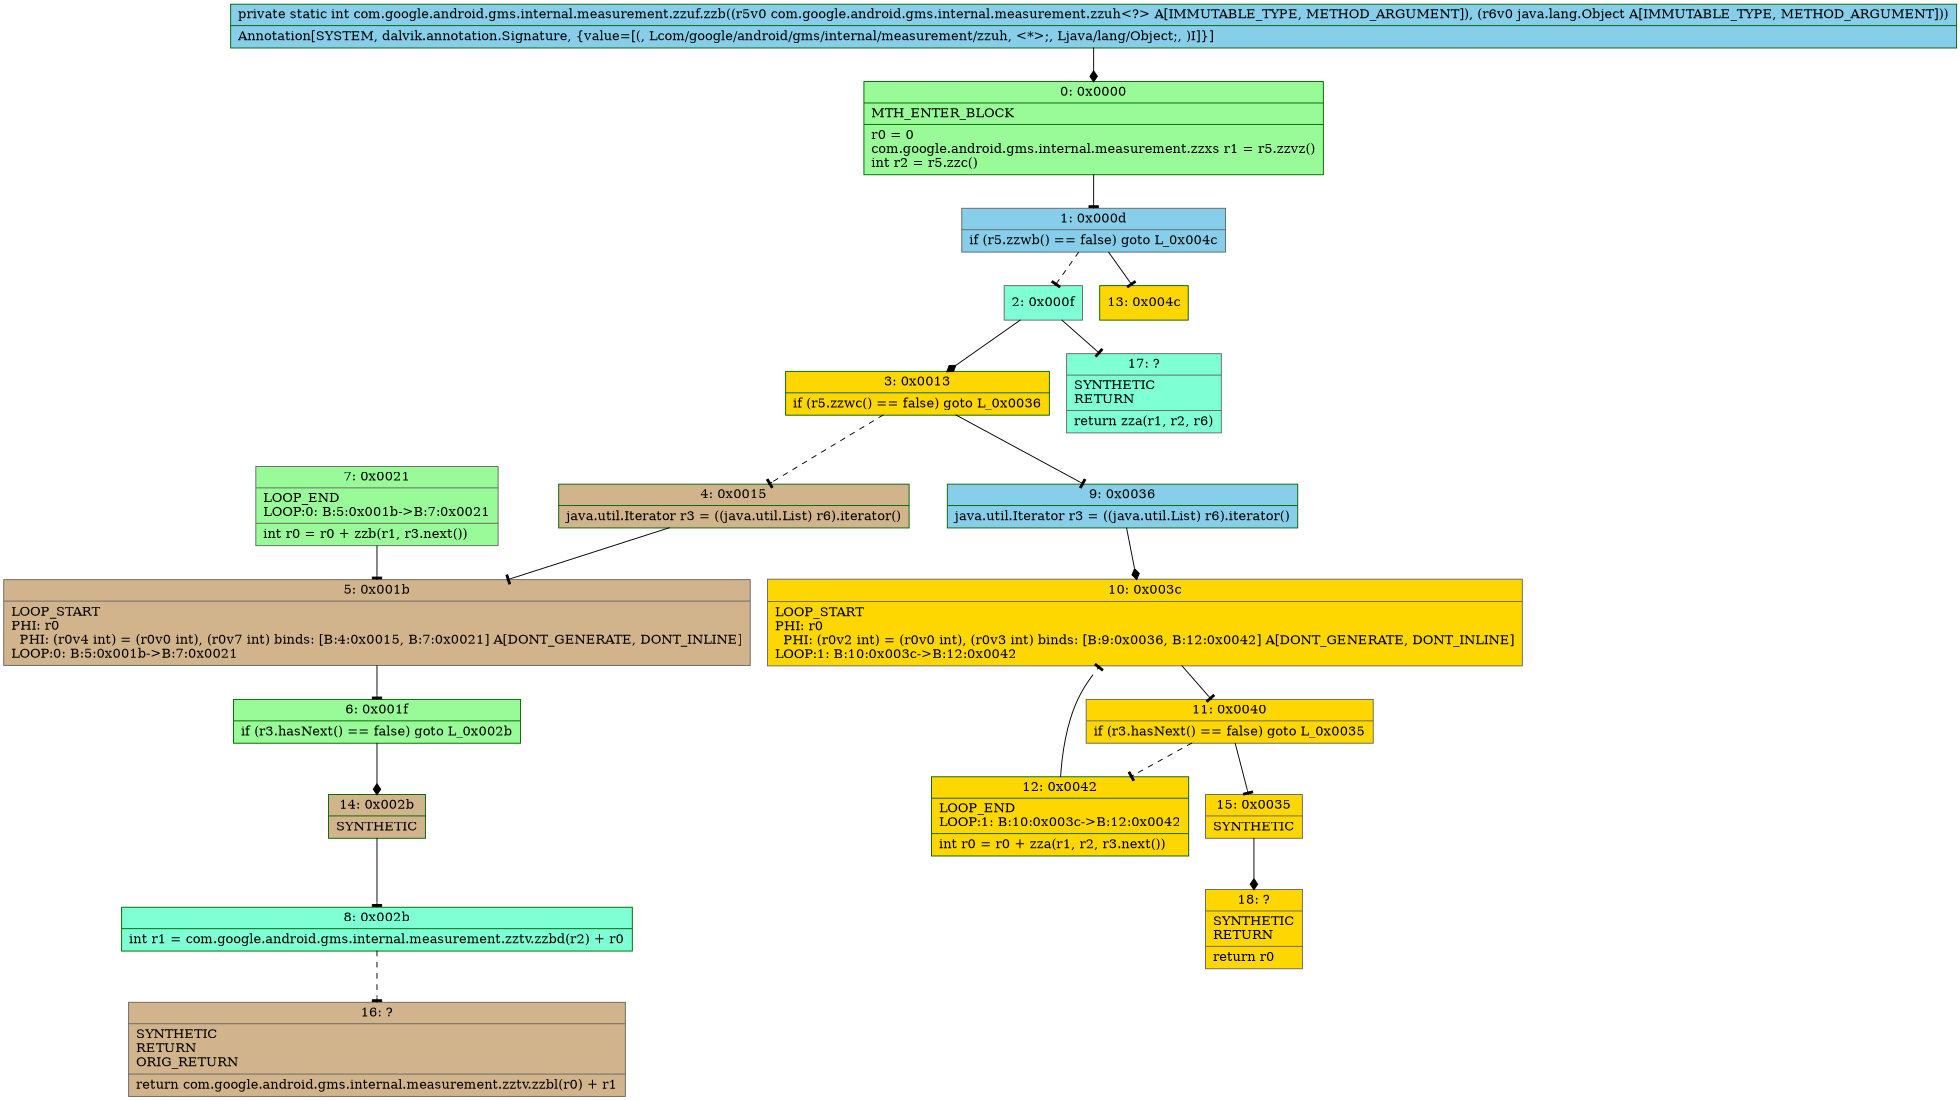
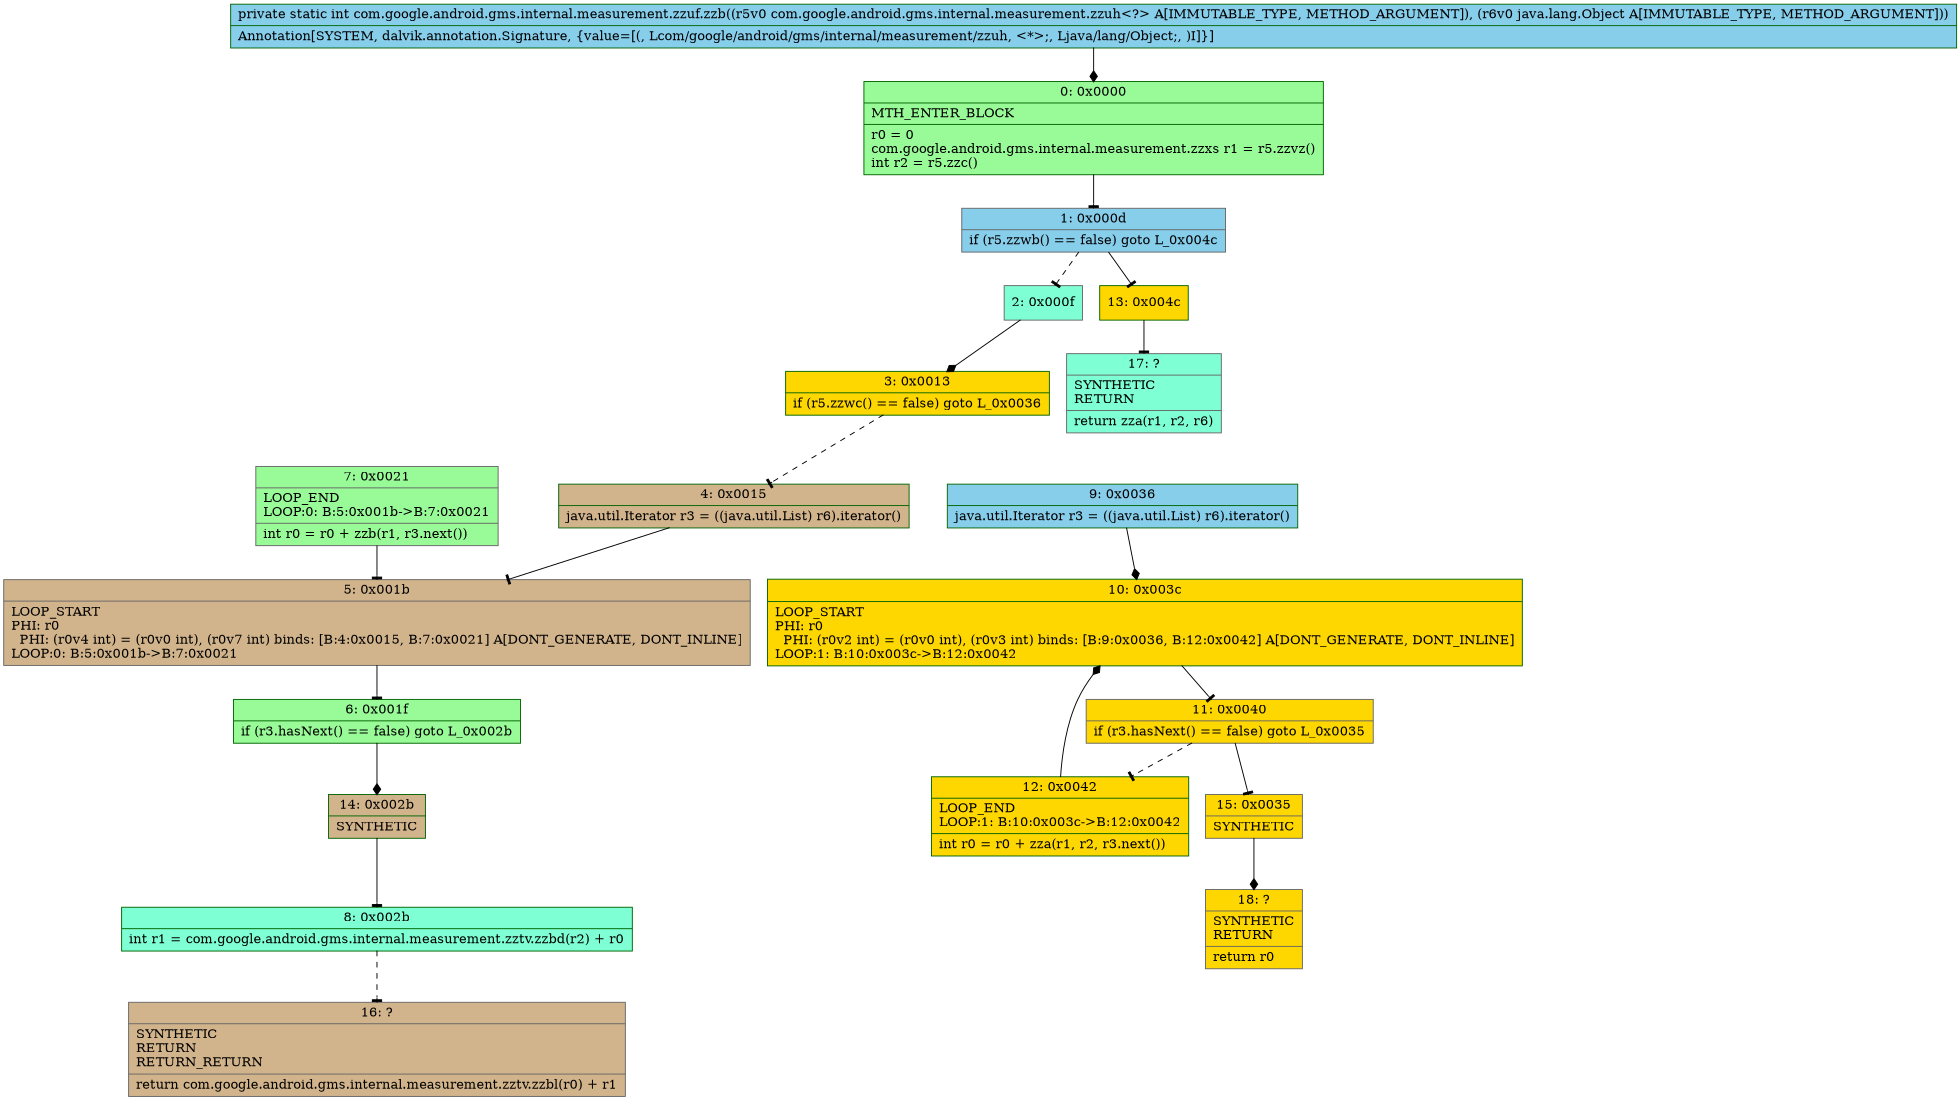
(1079, 335) -> (1144, 335)
(1018, 448) -> none
(1145, 623) -> (1145, 623)
(1069, 723) -> (1069, 723)
(187, 1062) -> (199, 1062)
